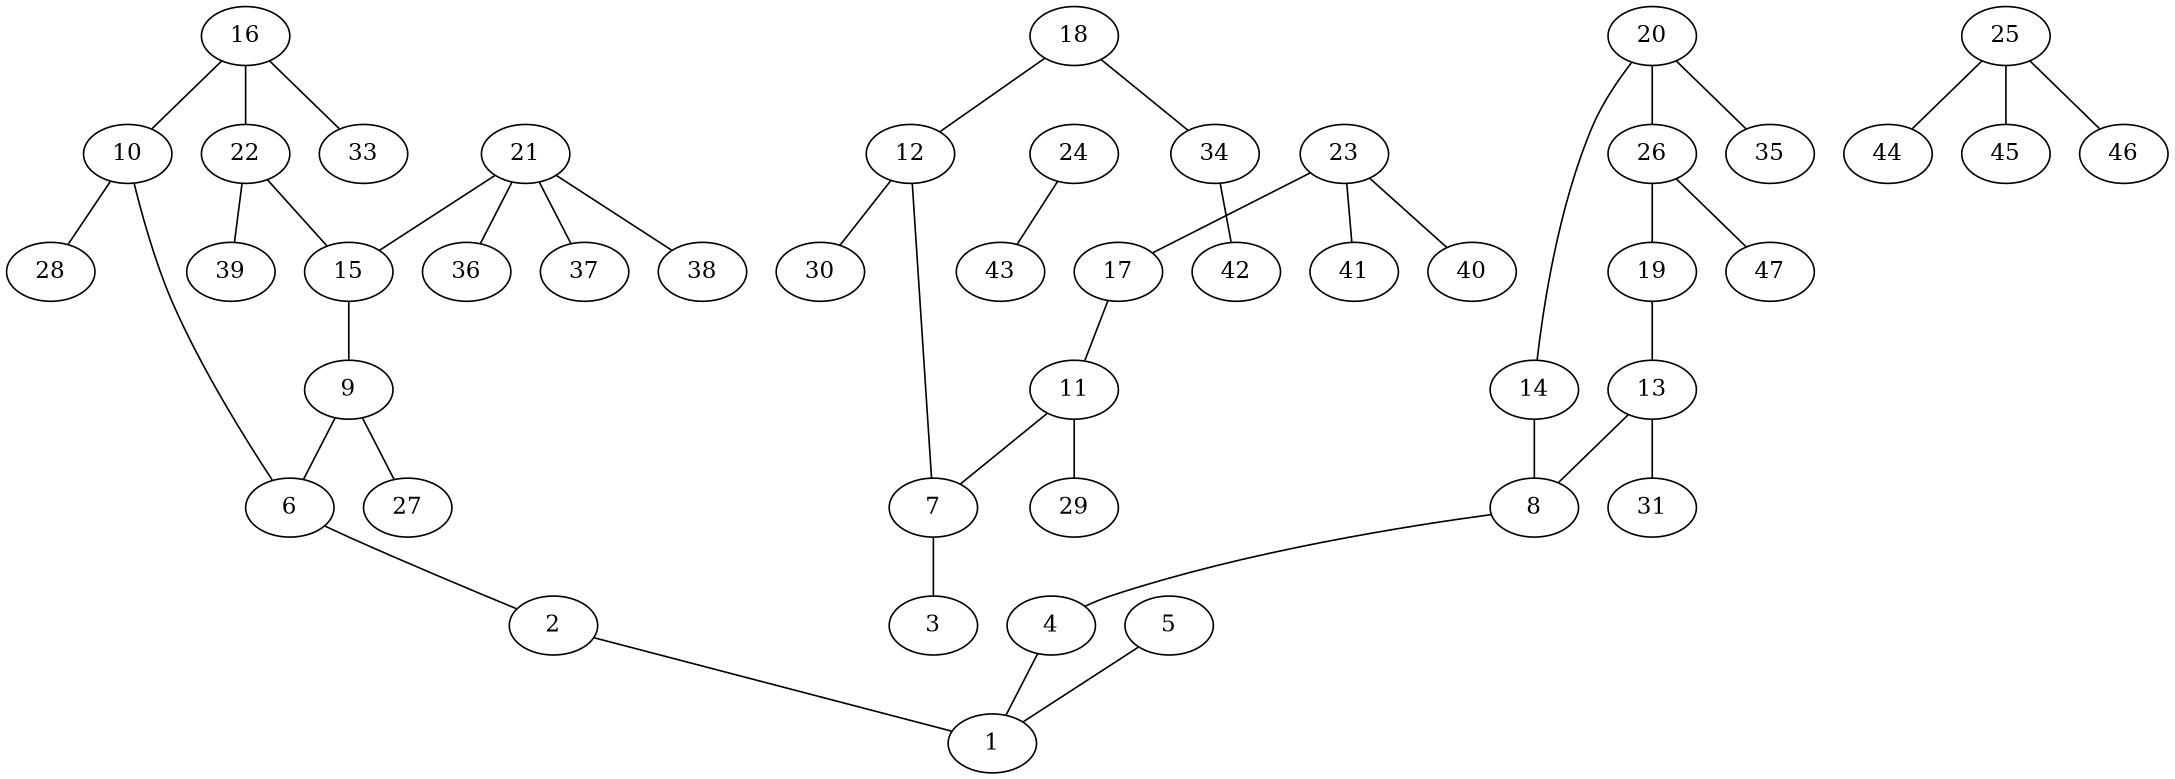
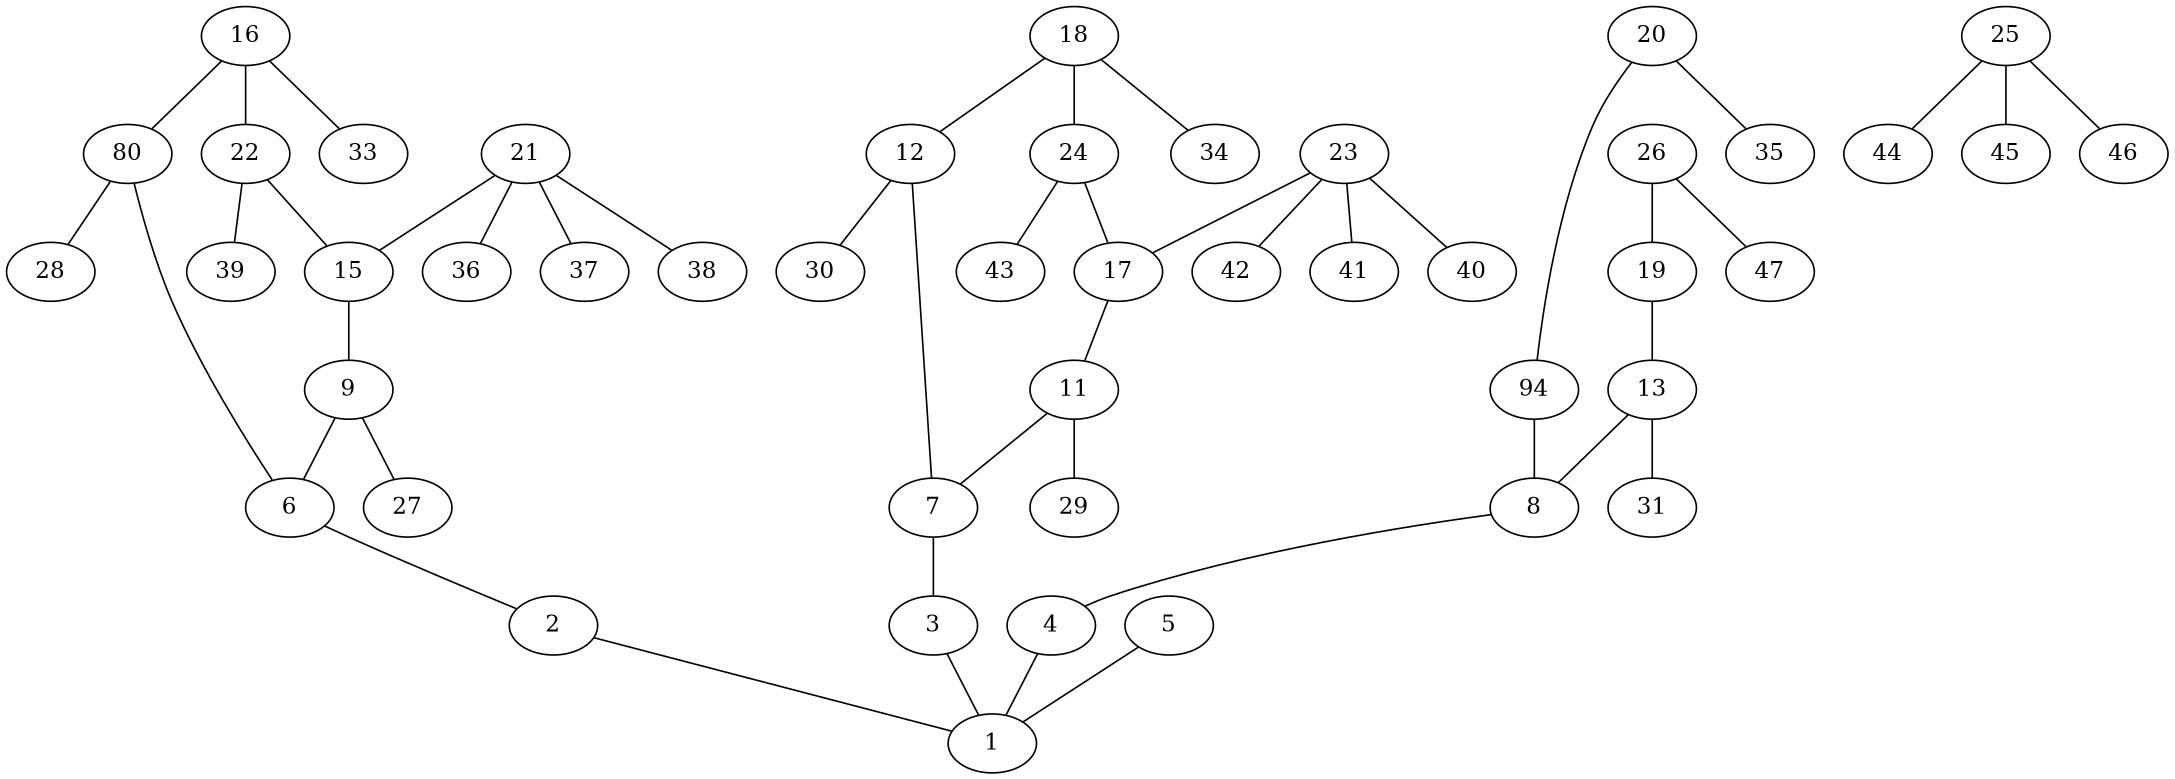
none -> (1074, 95)
(1652, 95) -> none
(128, 154) -> (128, 154)
(1224, 205) -> (1290, 213)
none -> (1096, 213)
(1534, 390) -> (1534, 390)
none -> (963, 685)
